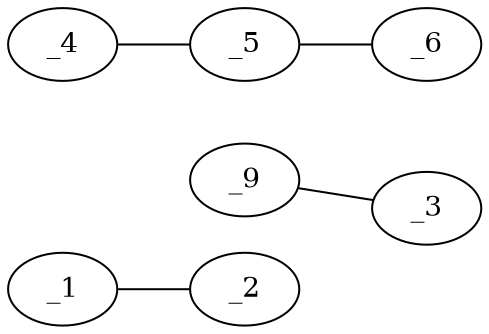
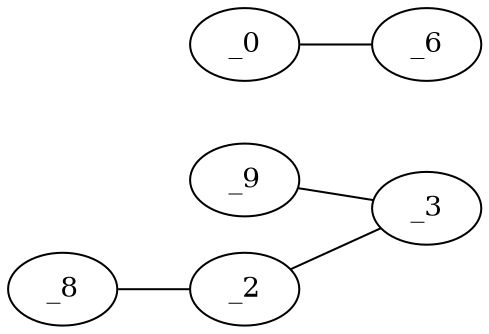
(63, 44) -> none
(245, 44) -> (245, 44)
none -> (336, 249)
(63, 289) -> (63, 289)
